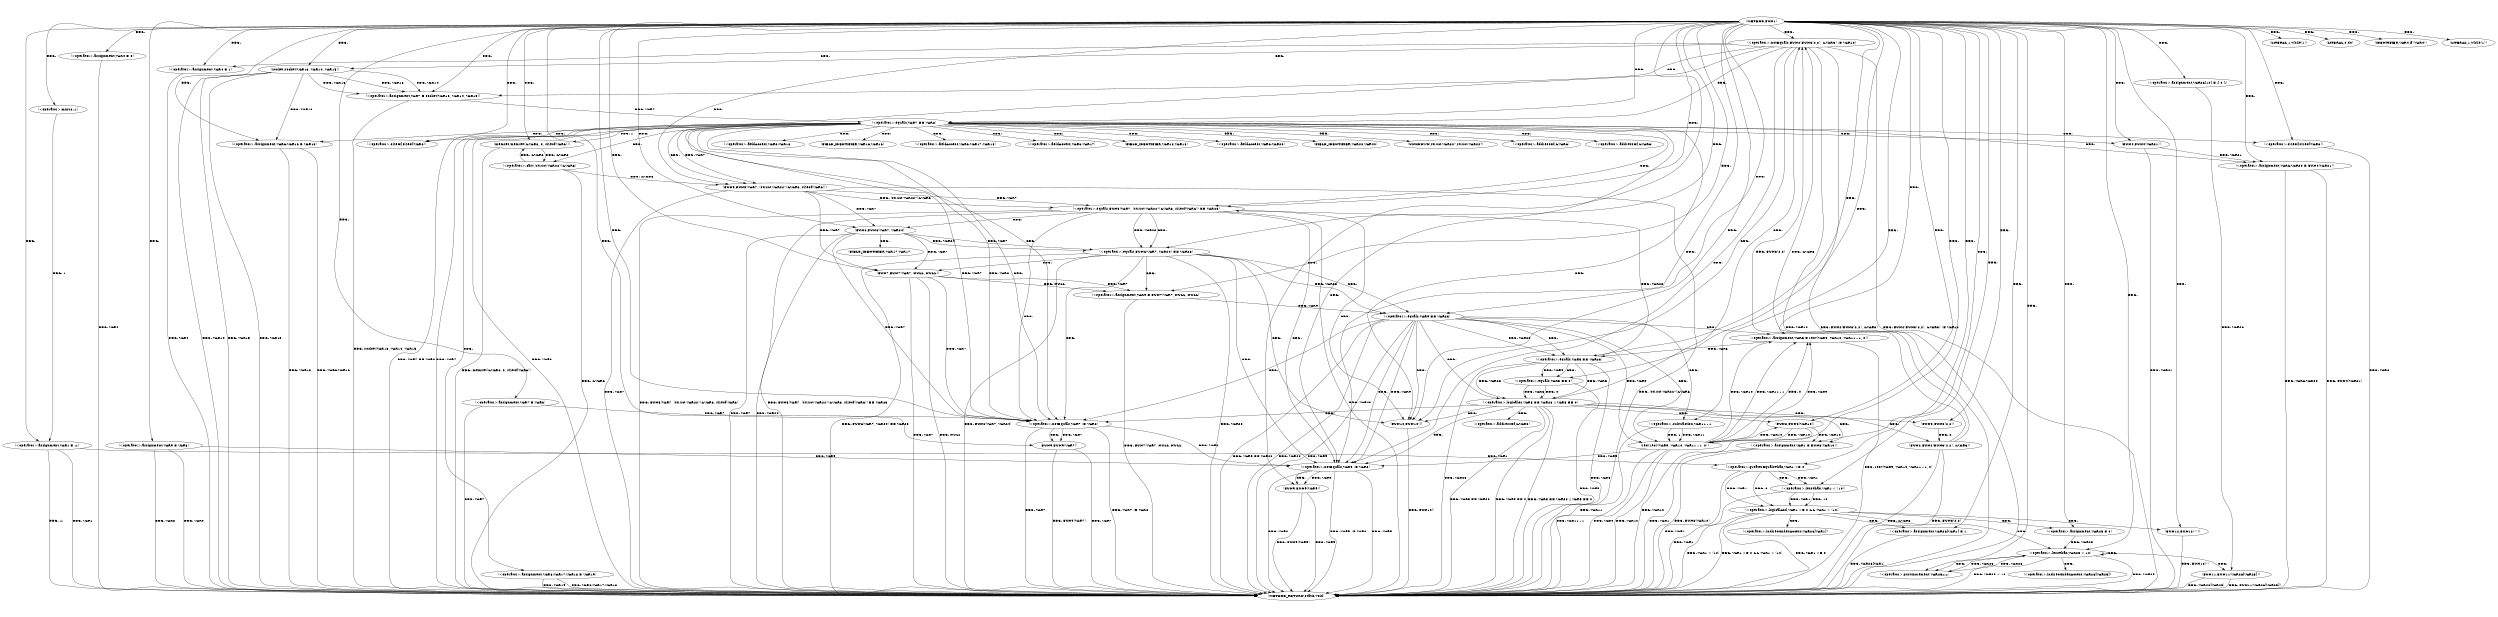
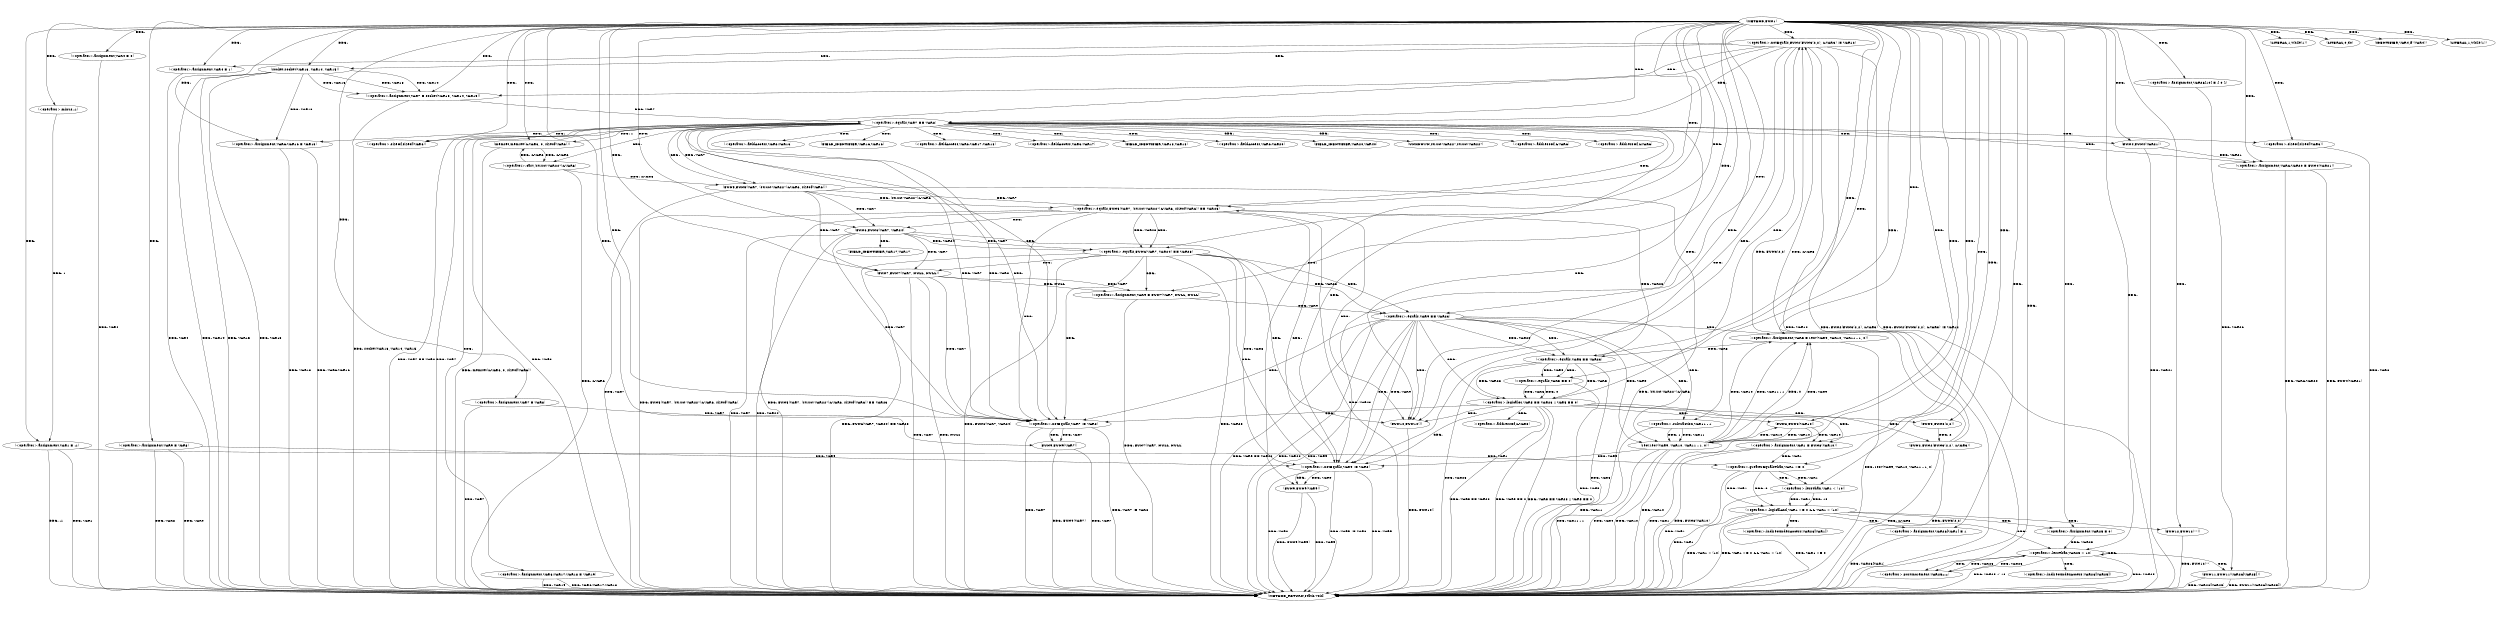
(1117, 50) -> none
(1196, 448) -> (1192, 245)
none -> (1781, 456)
